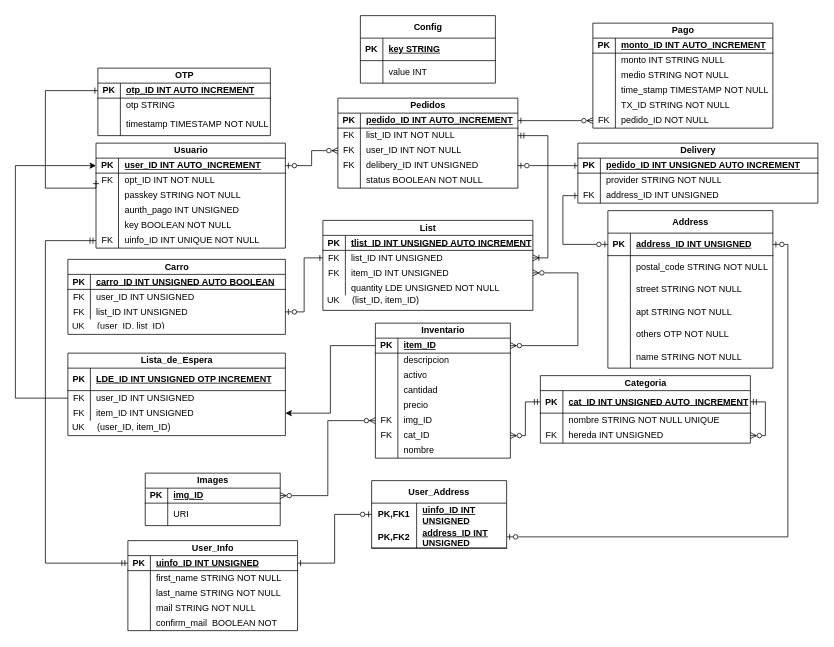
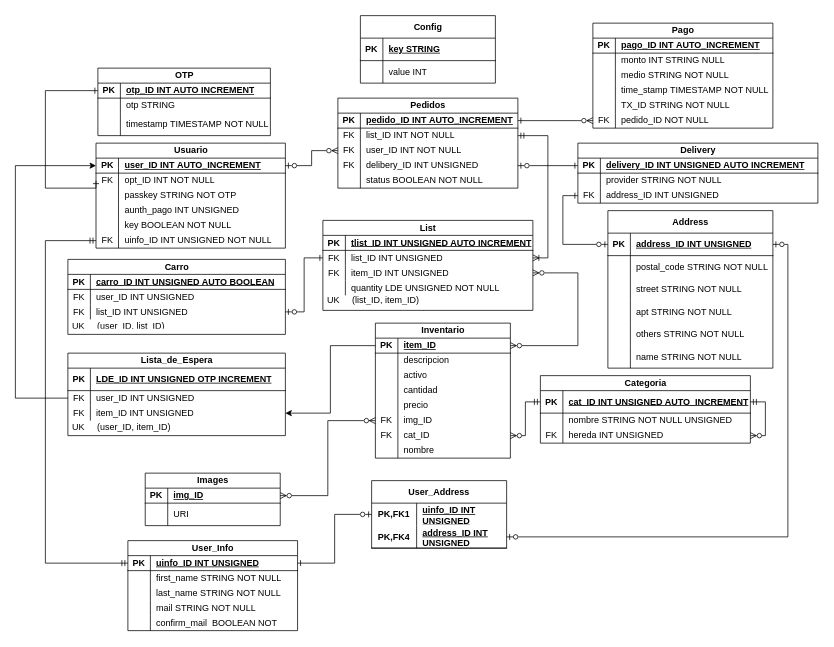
(688, 45) -> (686, 45)
(694, 165) -> (698, 165)
(180, 195) -> (178, 195)
(190, 240) -> (195, 240)
(682, 334) -> (689, 334)
(638, 420) -> (643, 420)
(394, 537) -> (394, 537)
